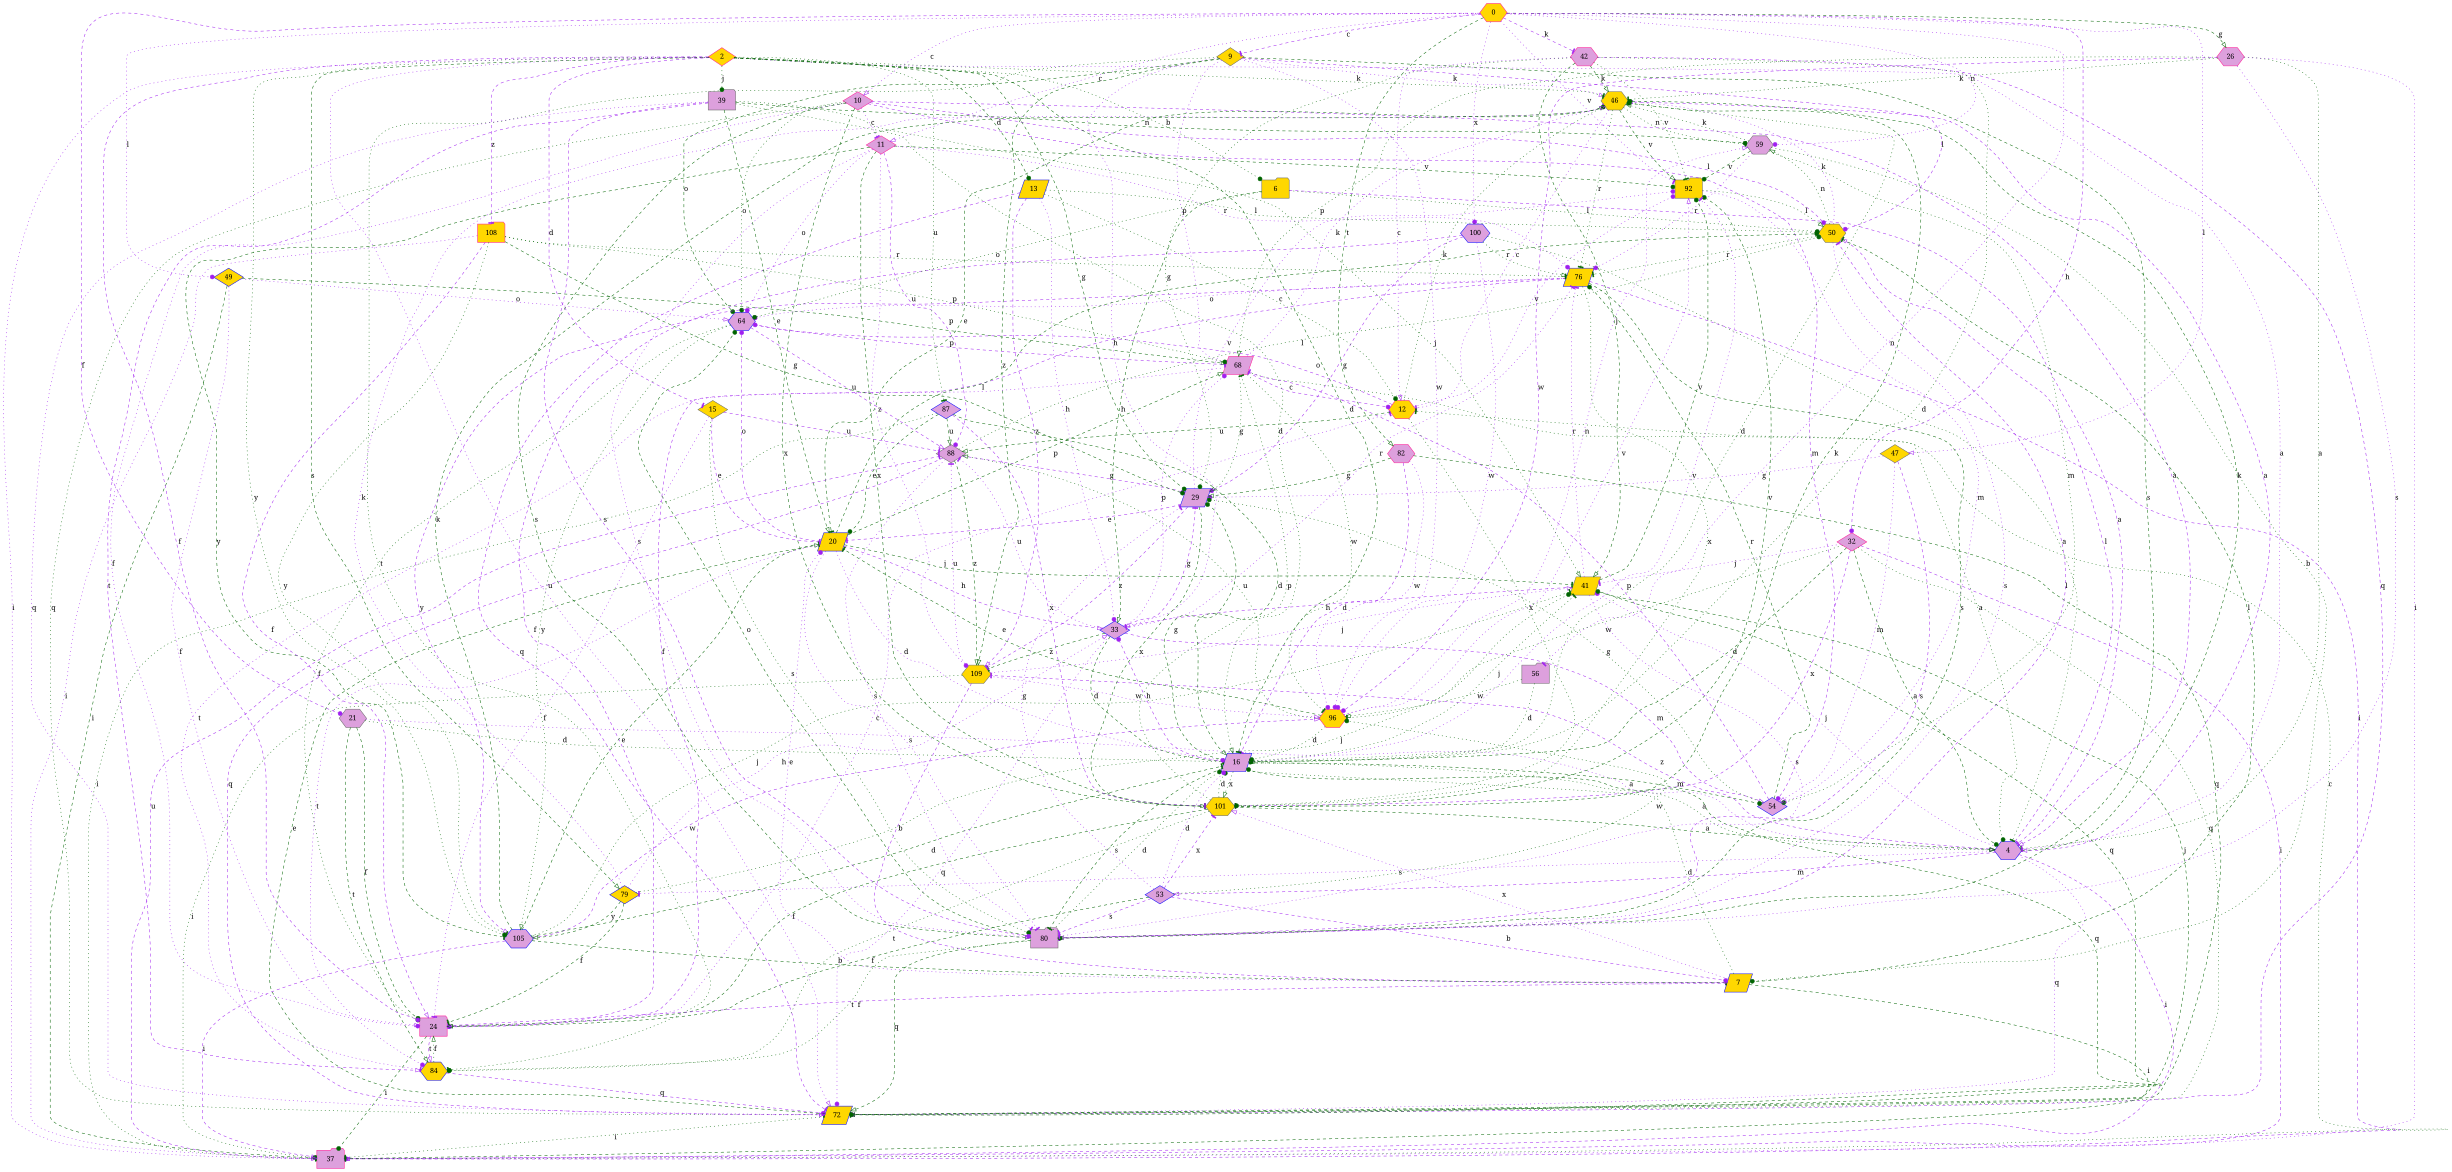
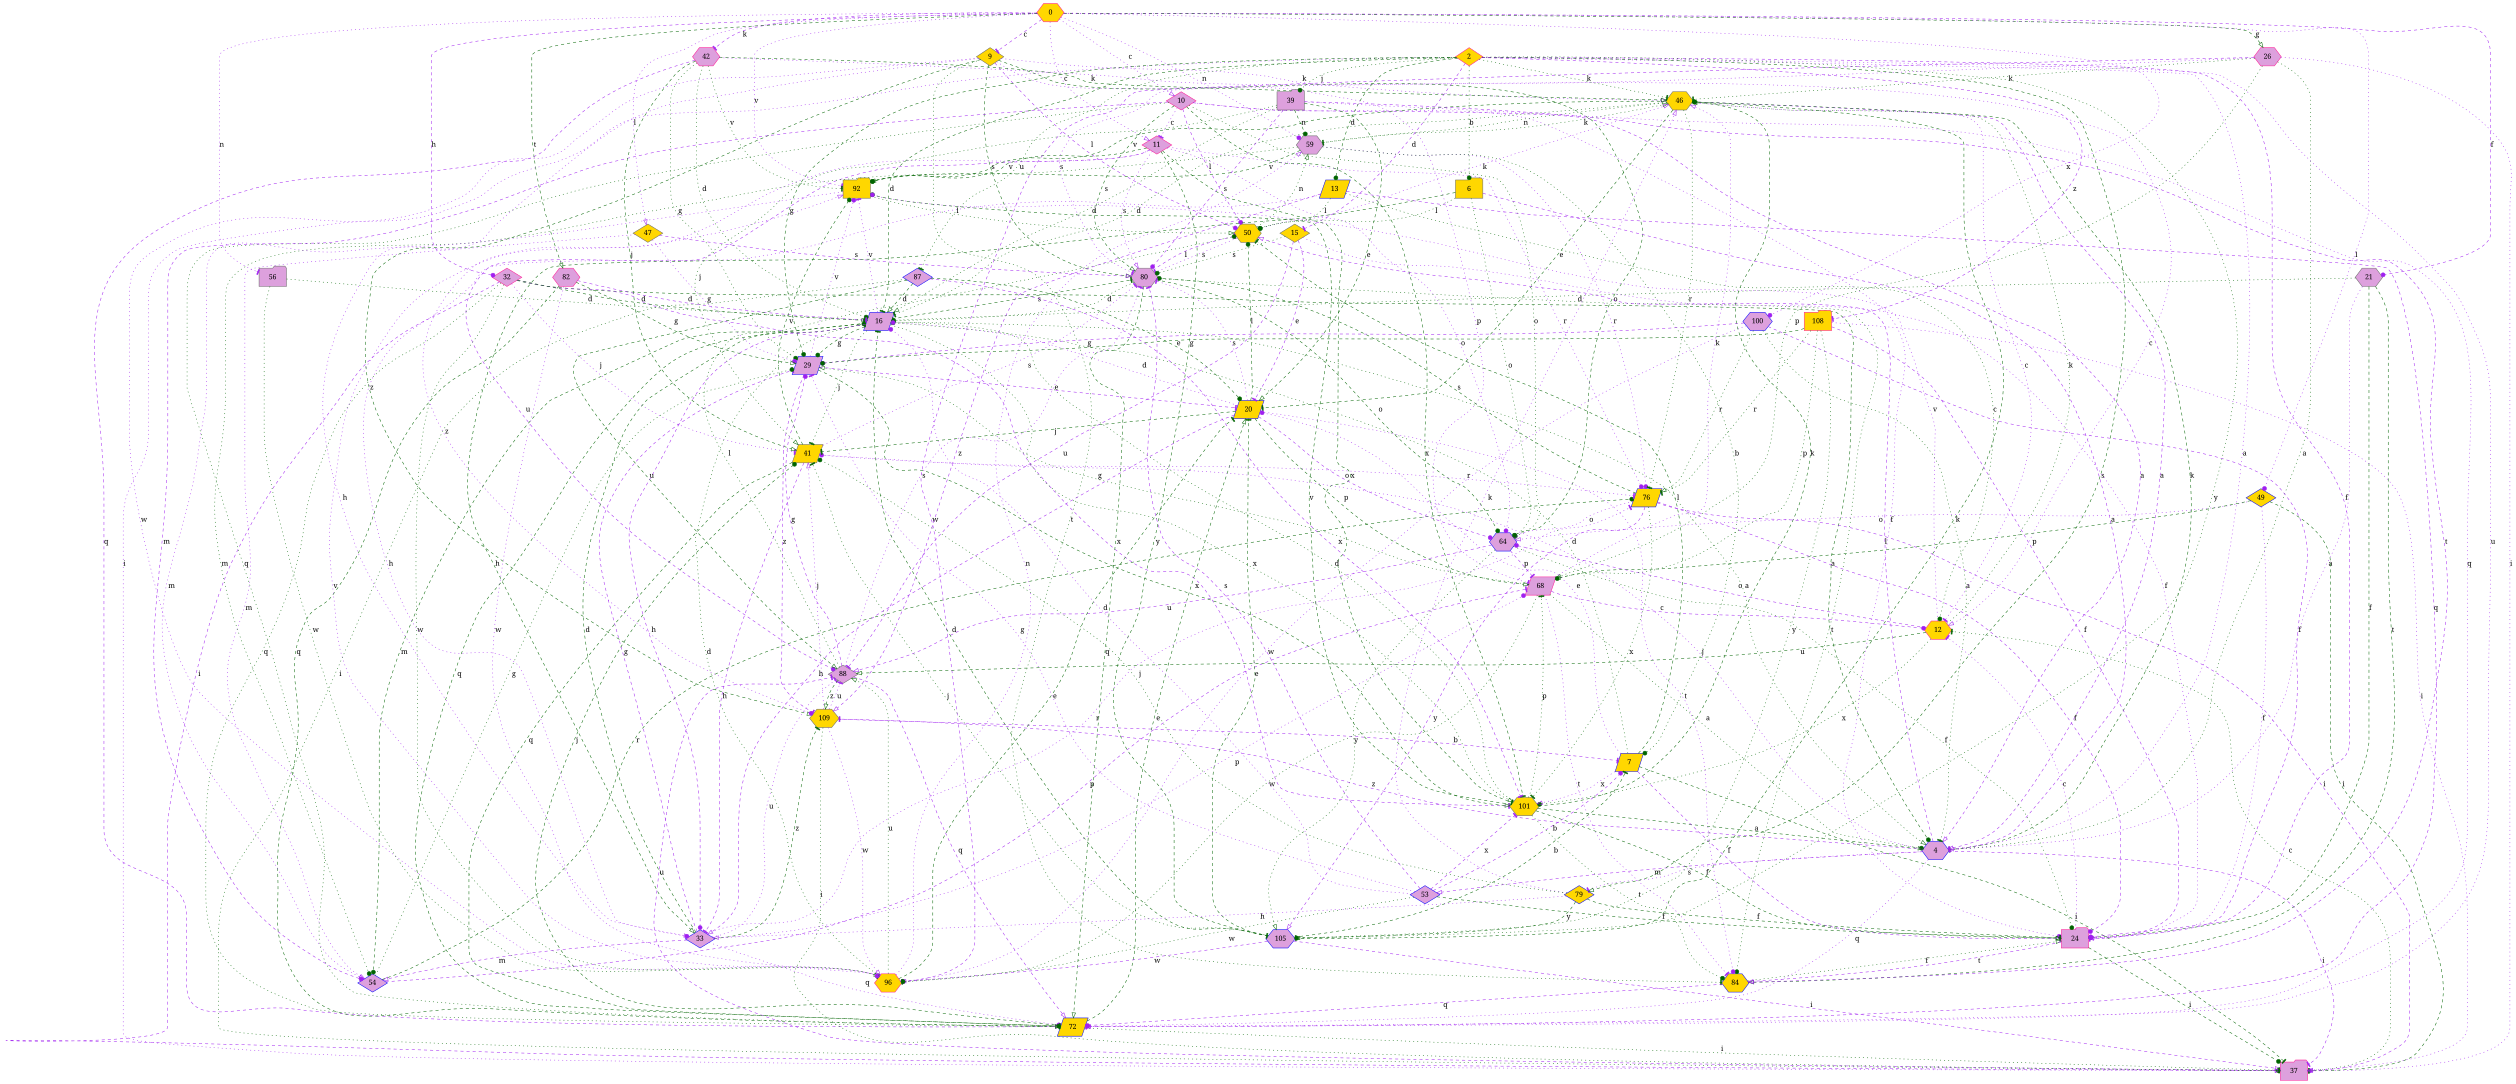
(1387, 181) -> (1708, 396)
(1713, 254) -> none
(1044, 939) -> (1144, 277)
